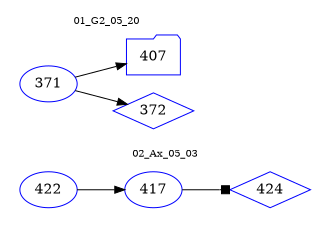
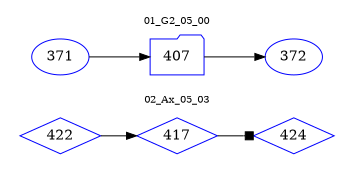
(107, 21) -> (177, 21)
(96, 96) -> (229, 57)
(153, 111) -> (294, 57)
(49, 190) -> (60, 136)
(153, 190) -> (177, 136)
